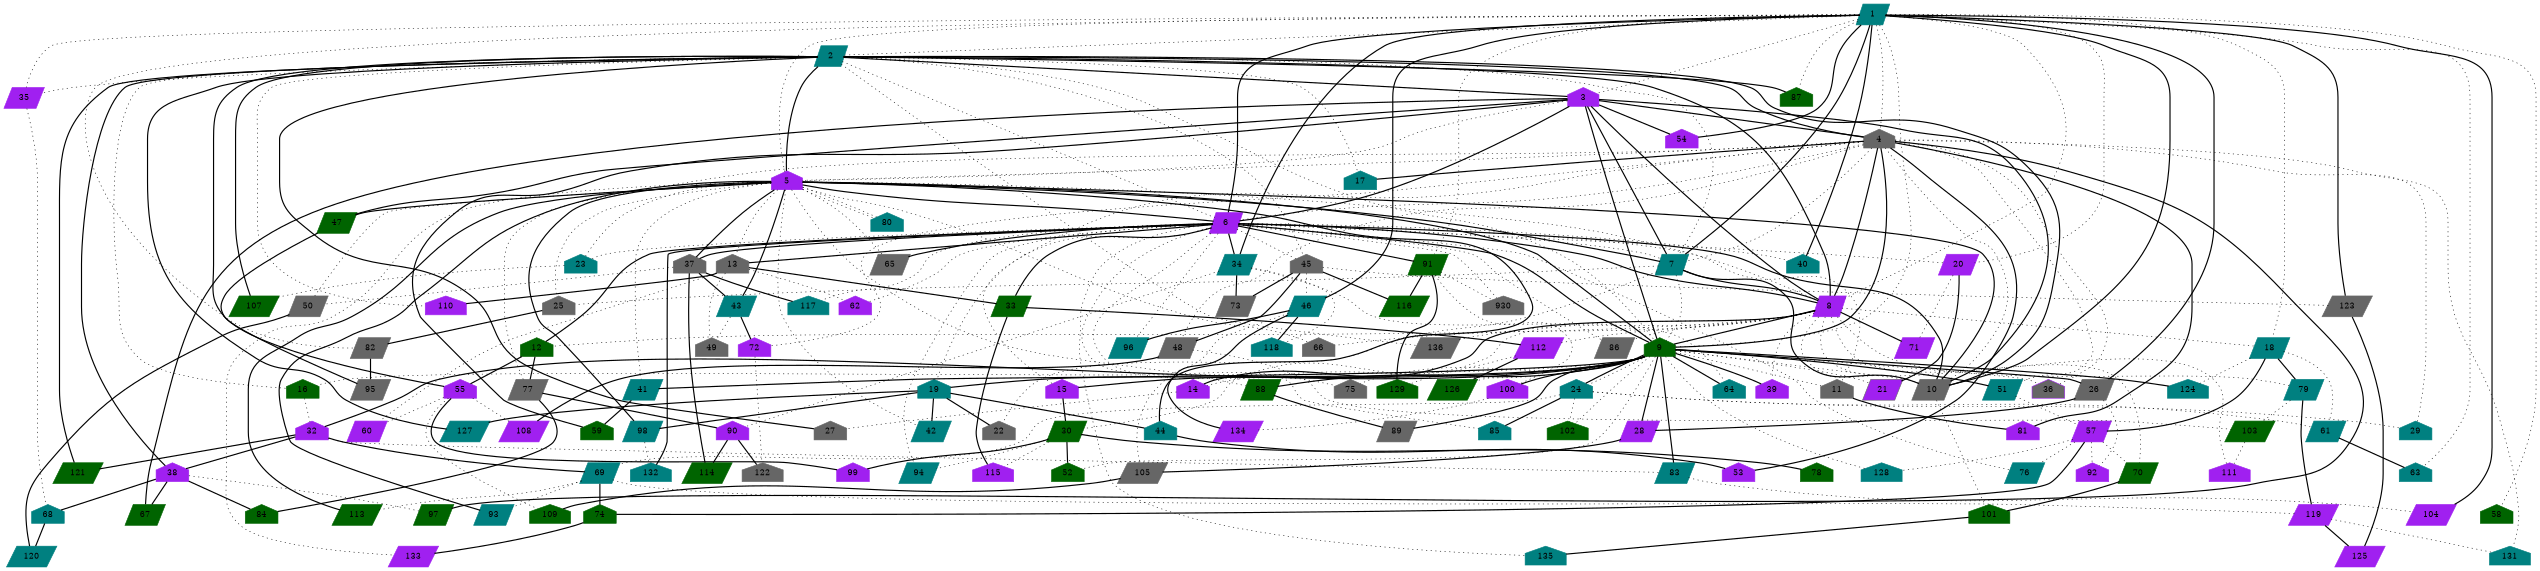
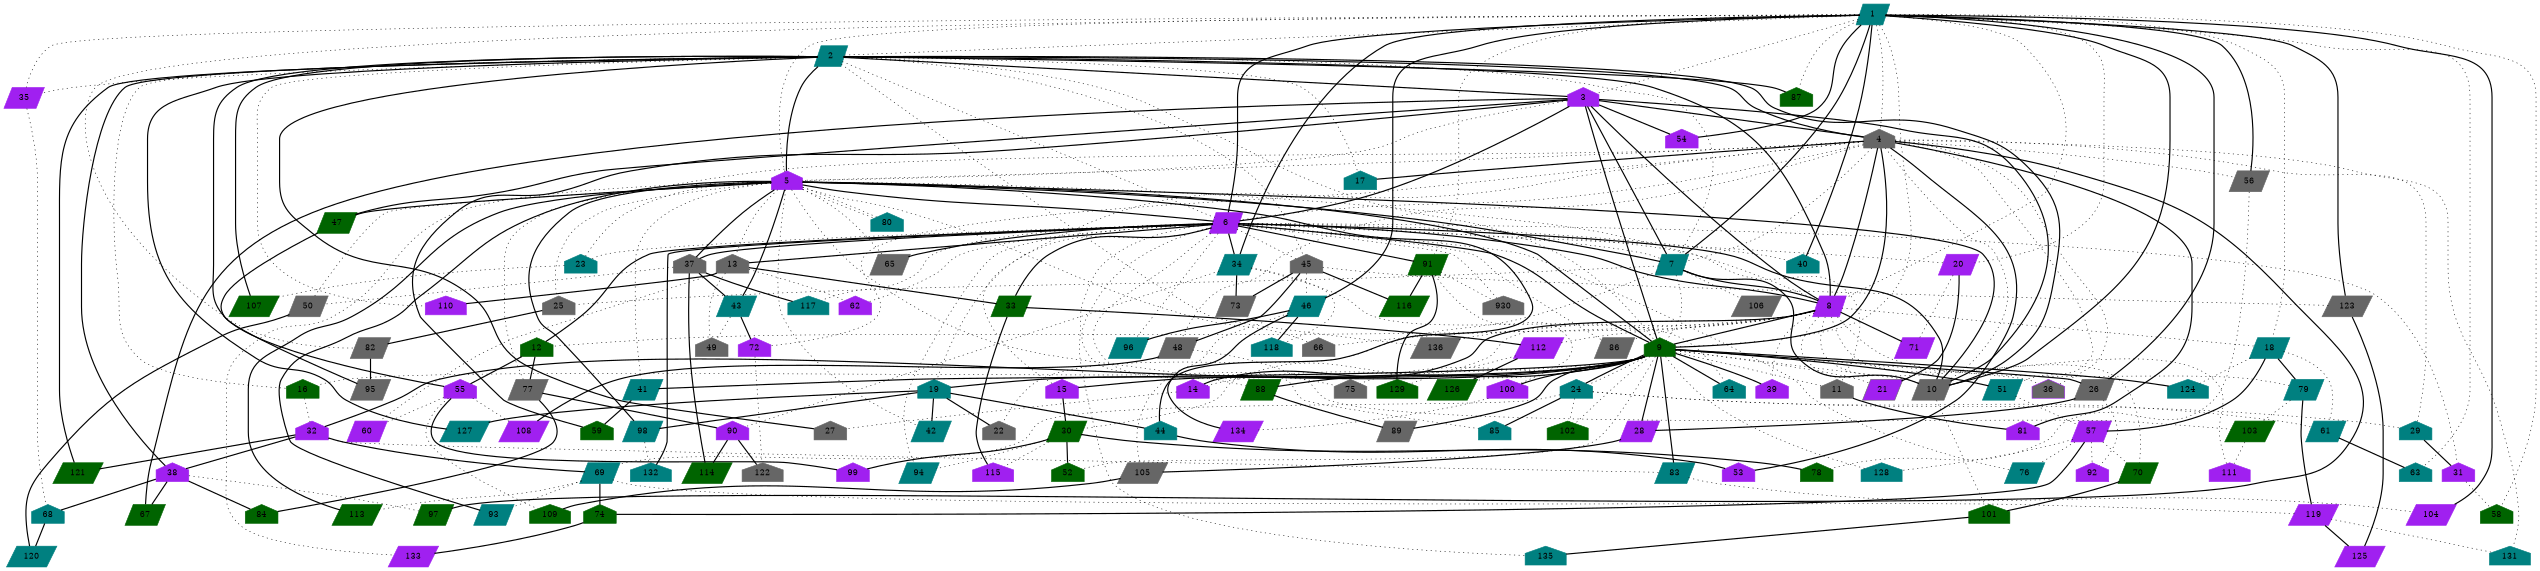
none -> (2249, 181)
none -> (1756, 306)
none -> (2458, 473)
